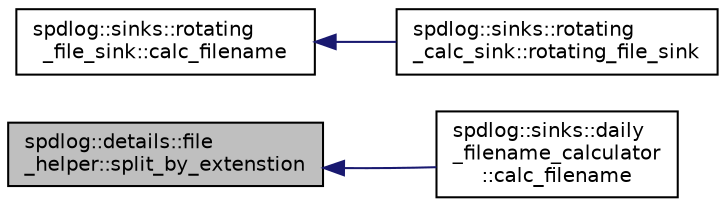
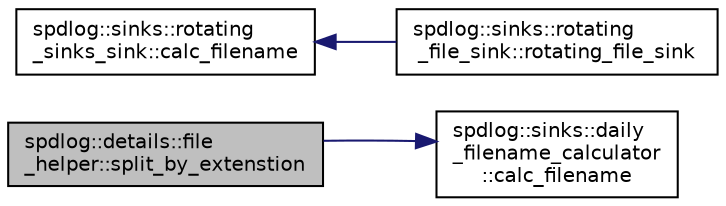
(166, 42) -> (166, 42)
(557, 42) -> (557, 42)
(390, 168) -> (369, 141)
